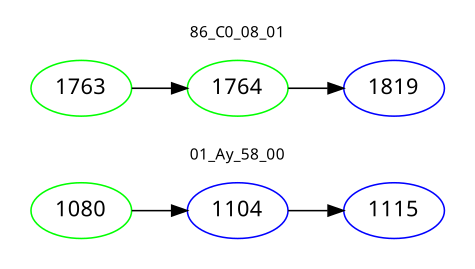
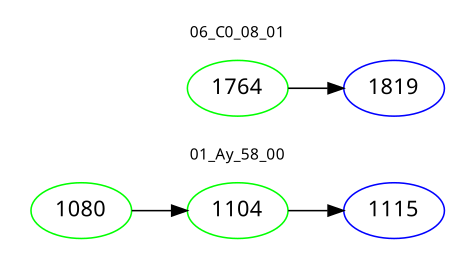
(238, 33) -> (238, 33)
(81, 88) -> none
(238, 211) -> (238, 211)
